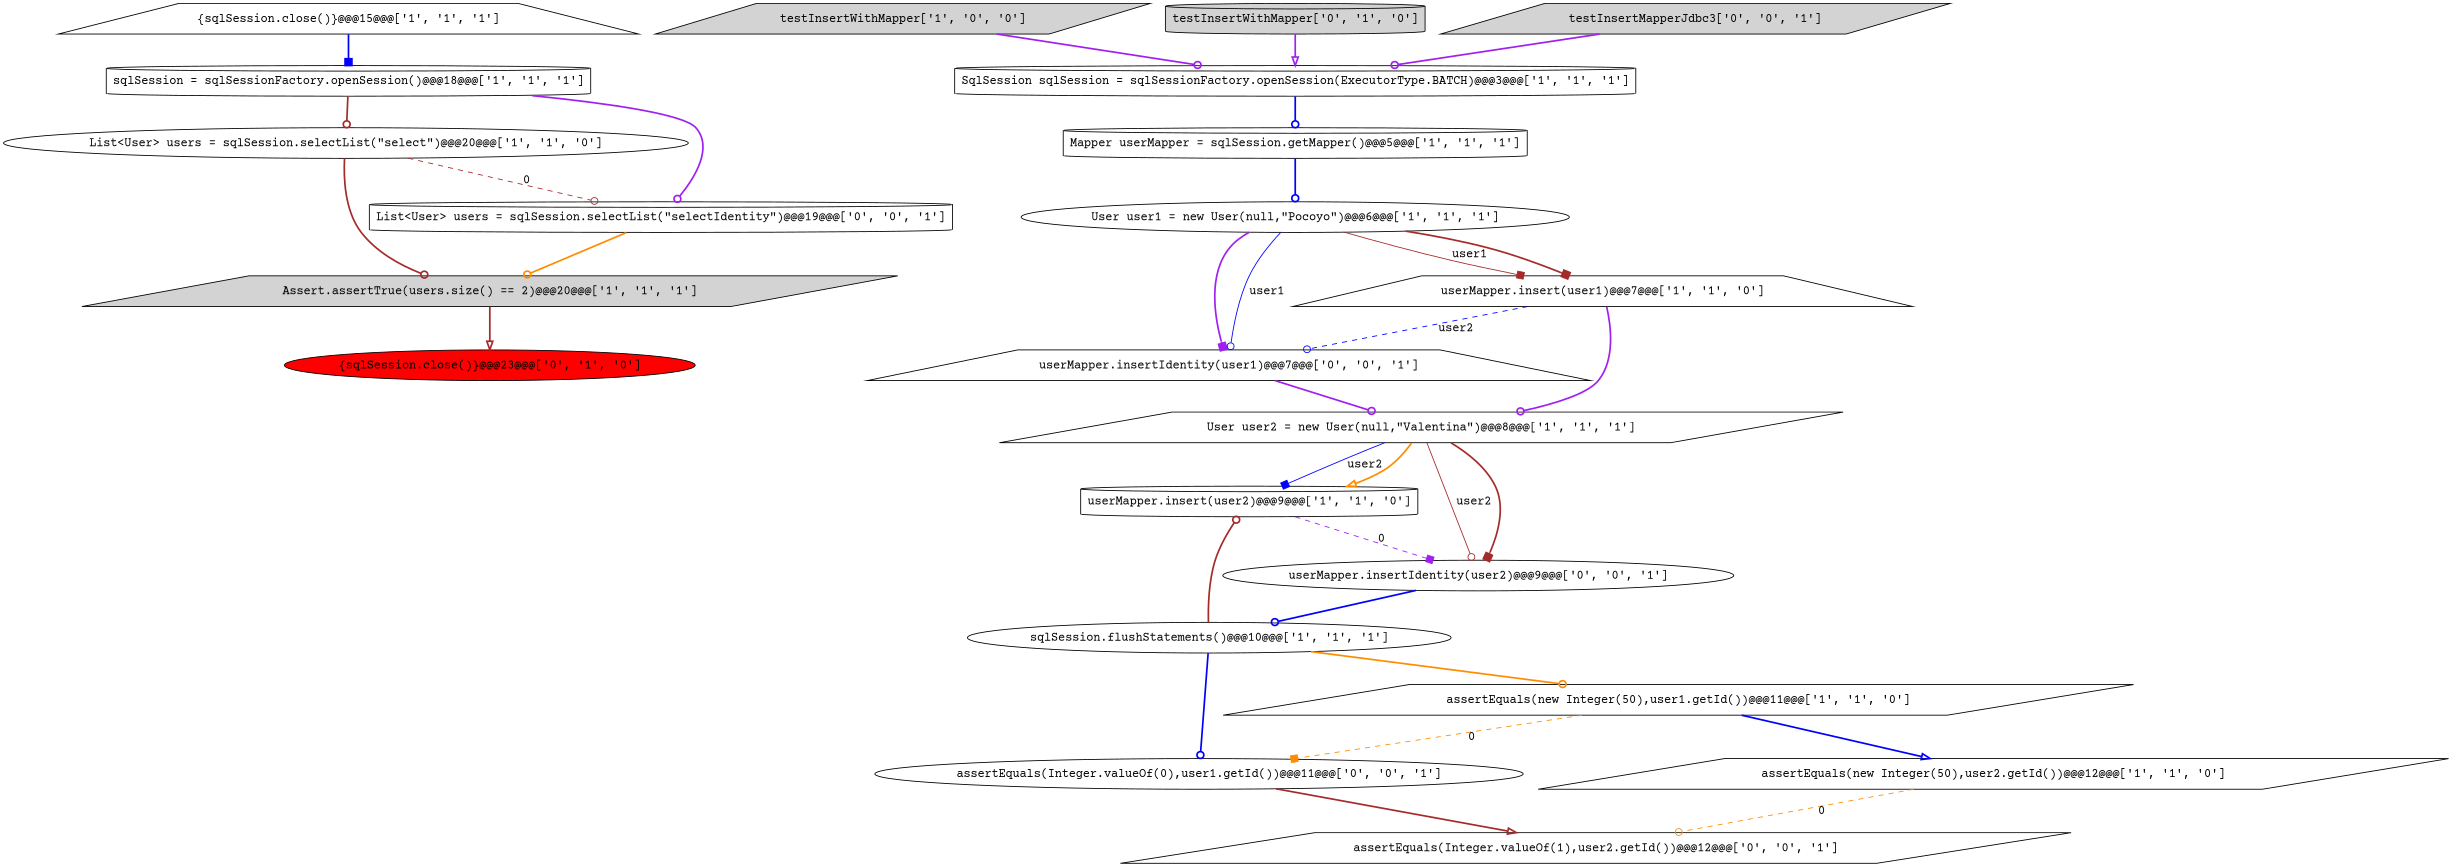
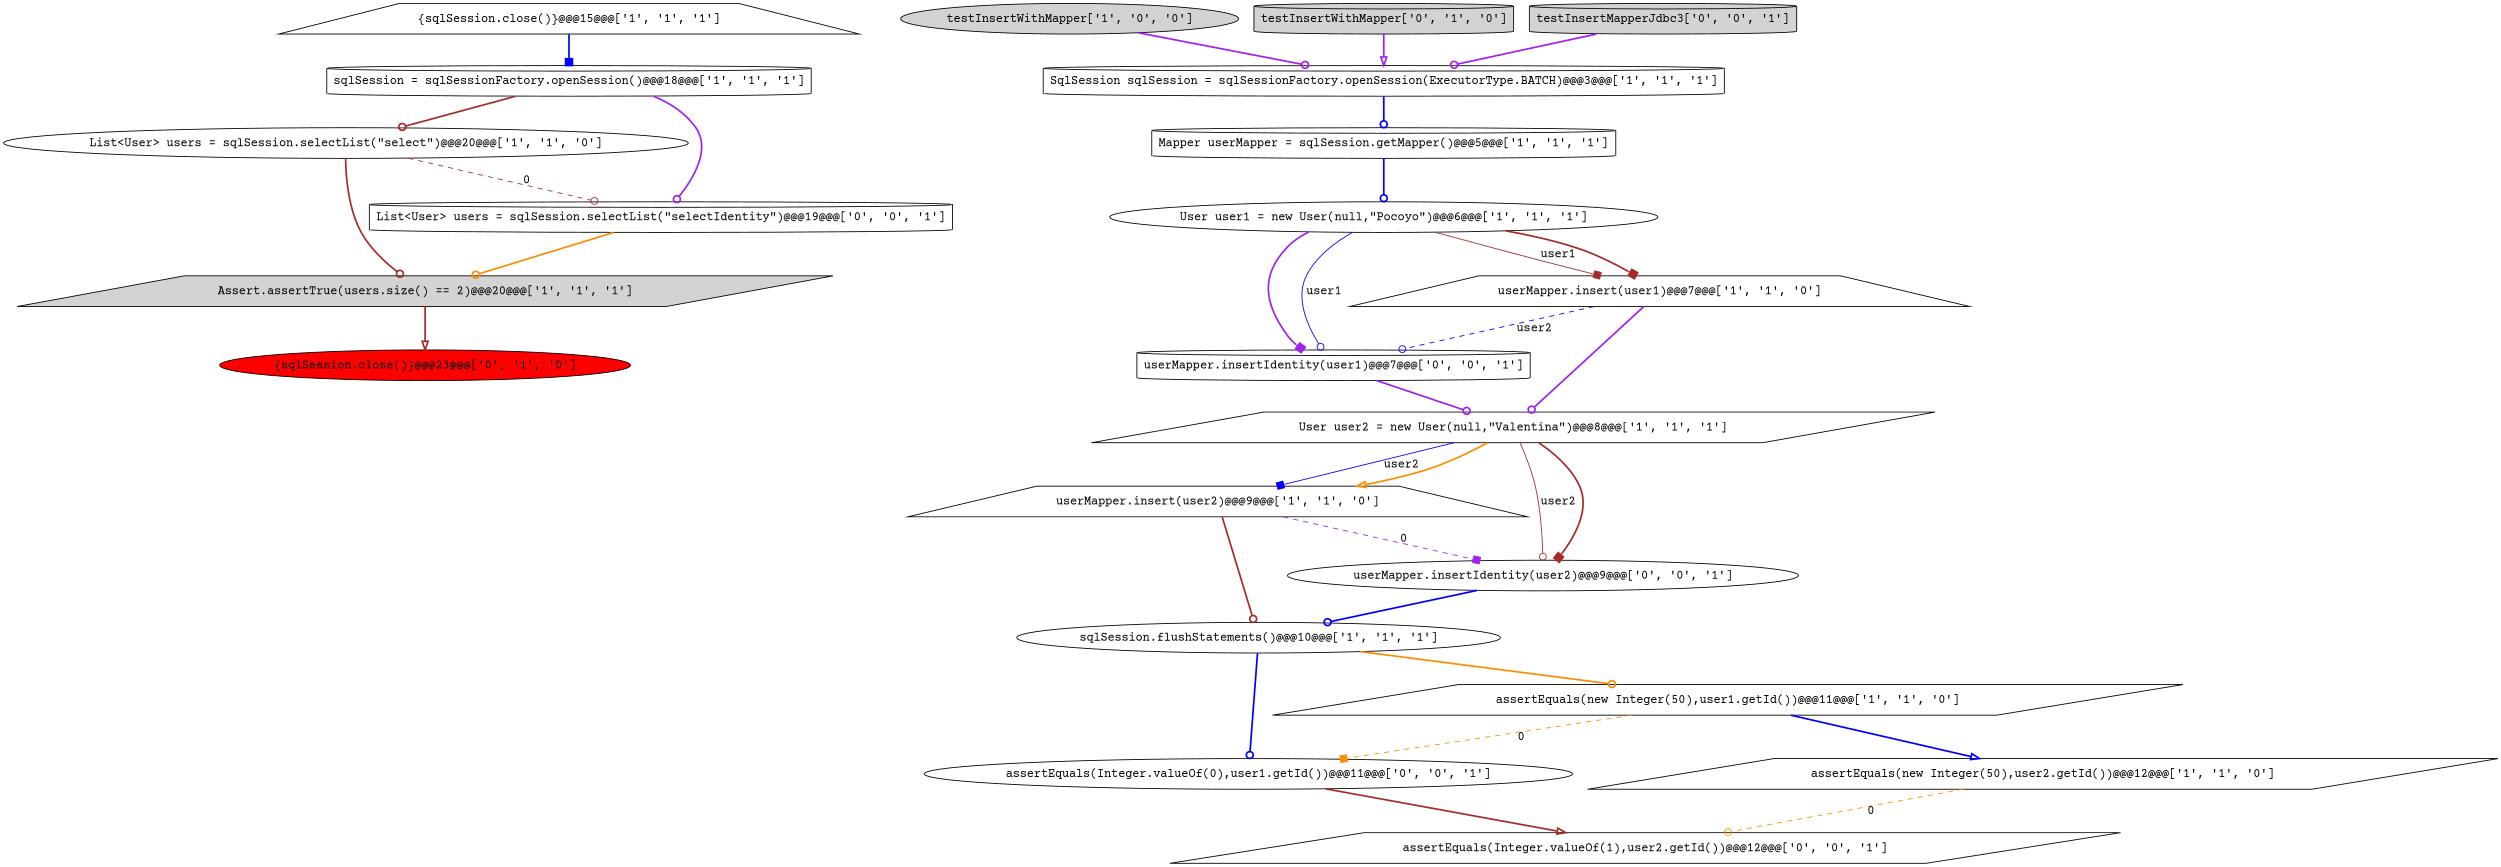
(903, 19) -> (1070, 19)
(1695, 19) -> (1663, 19)
(1229, 365) -> (1334, 365)
(1249, 501) -> (1218, 501)
(1213, 570) -> (1237, 566)
